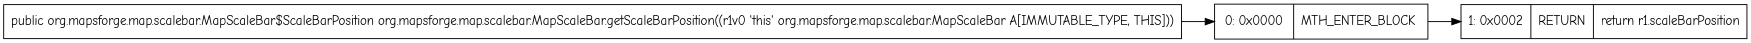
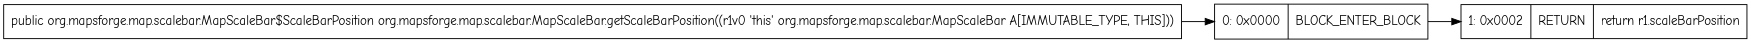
(1358, 21) -> (1358, 21)
